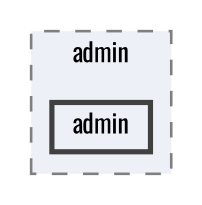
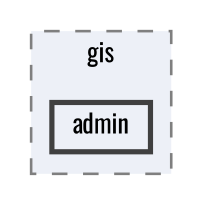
(101, 56) -> (101, 56)
